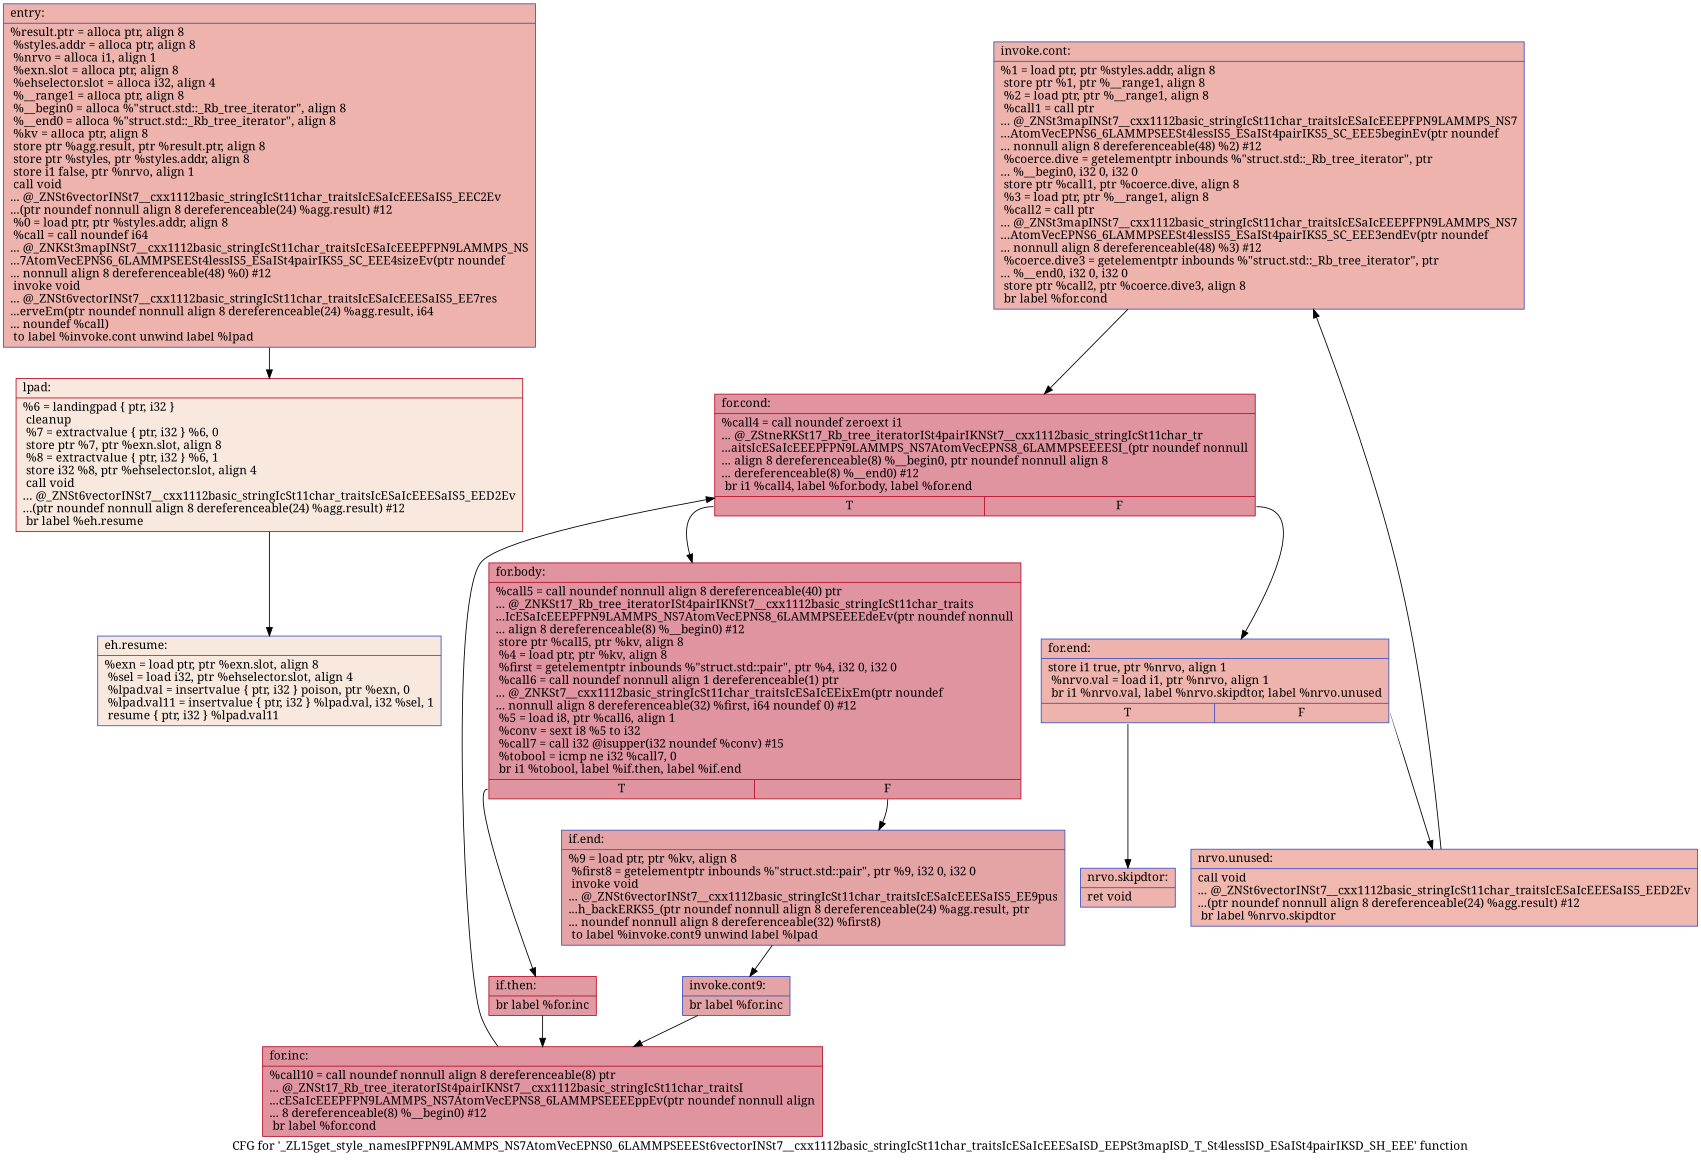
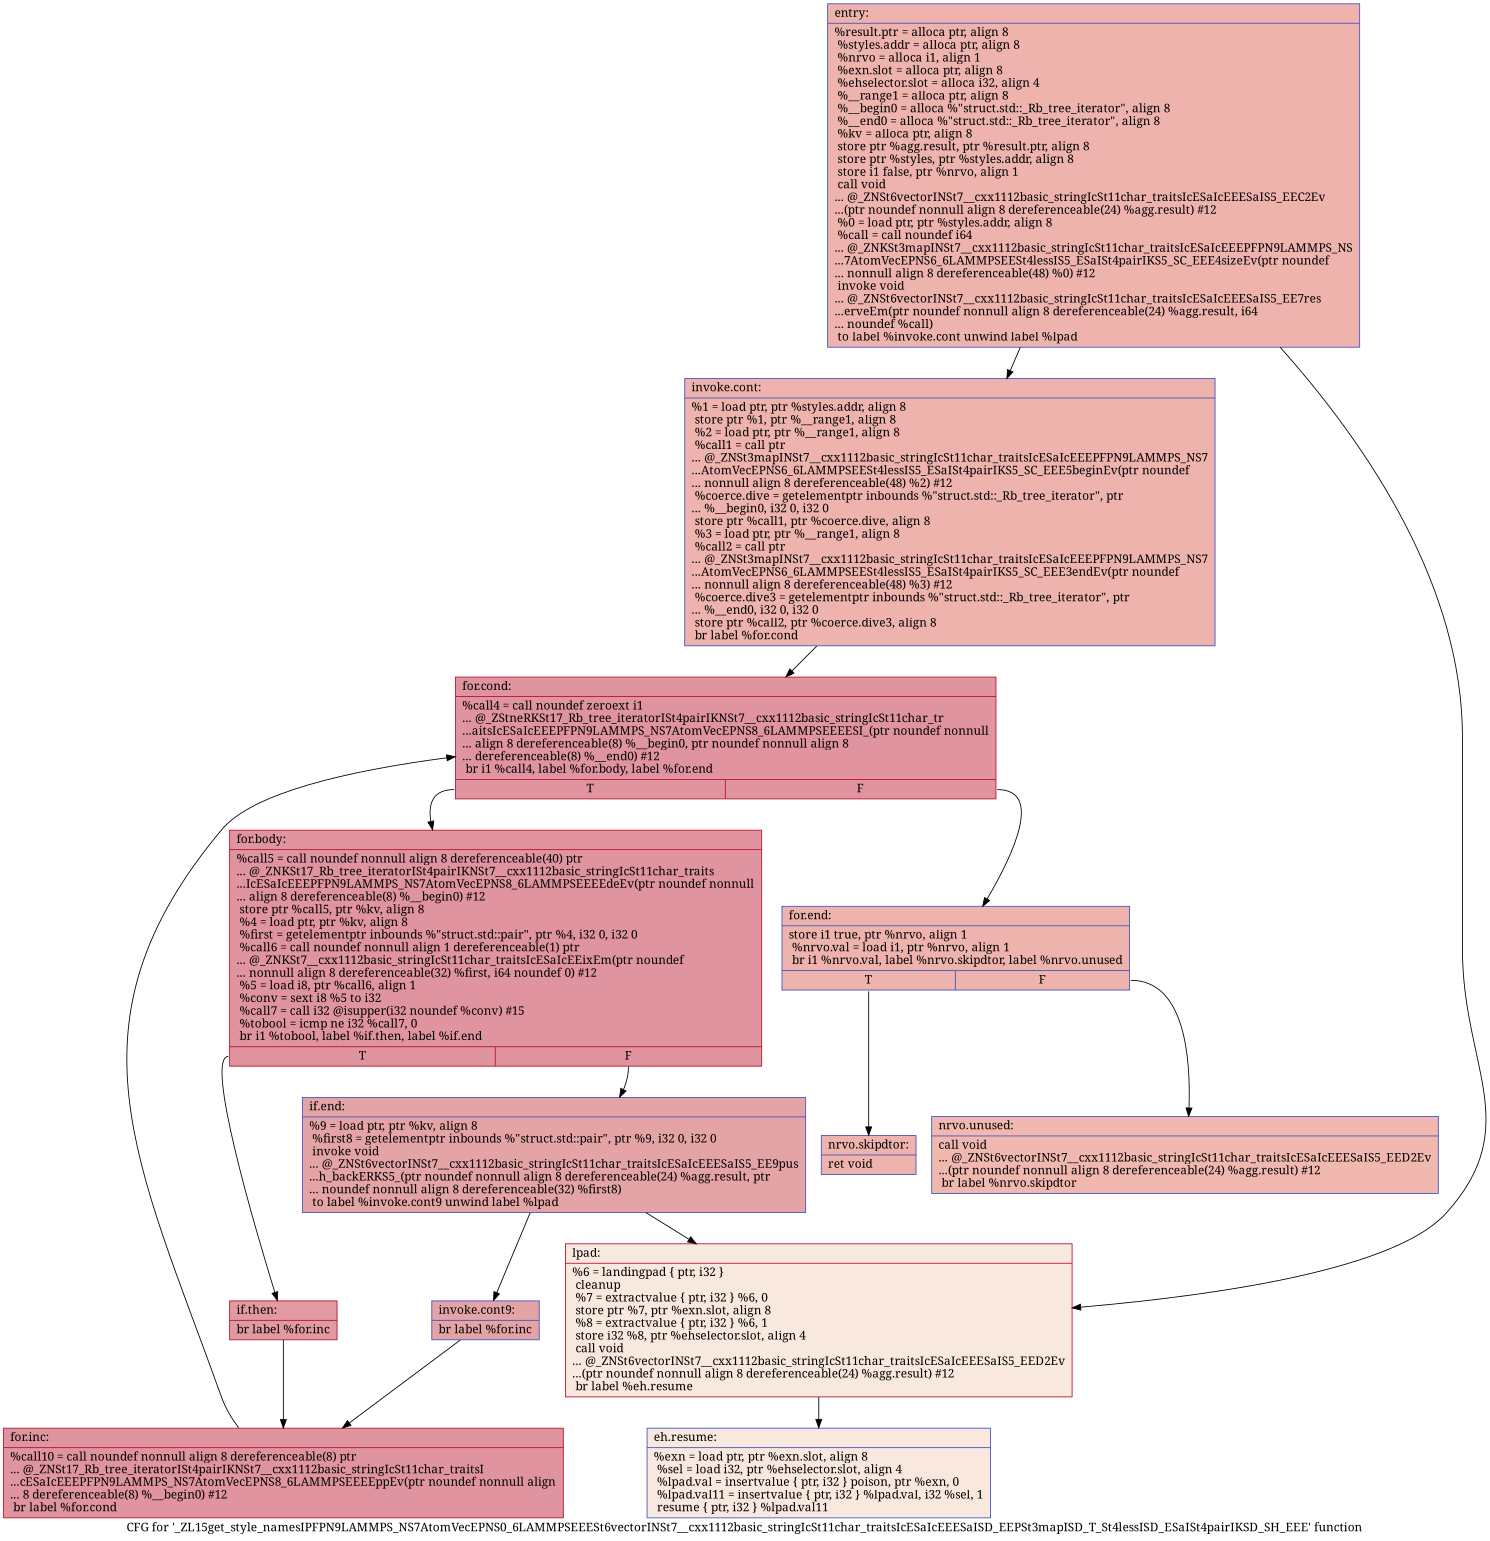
(1400, 578) -> (1015, 359)
none -> (667, 1226)
